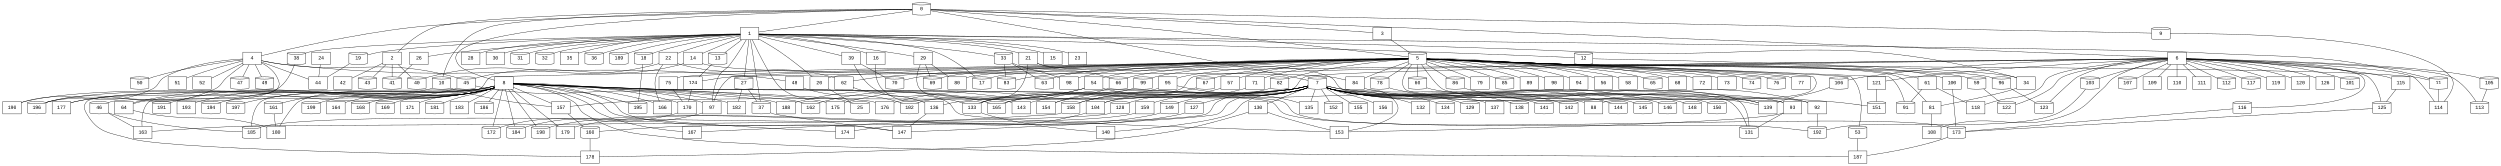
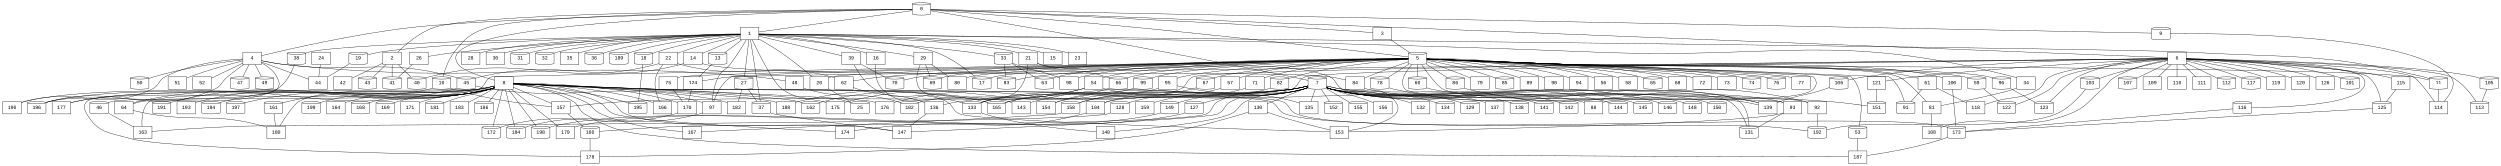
(1584, 58) -> none
(251, 132) -> none
